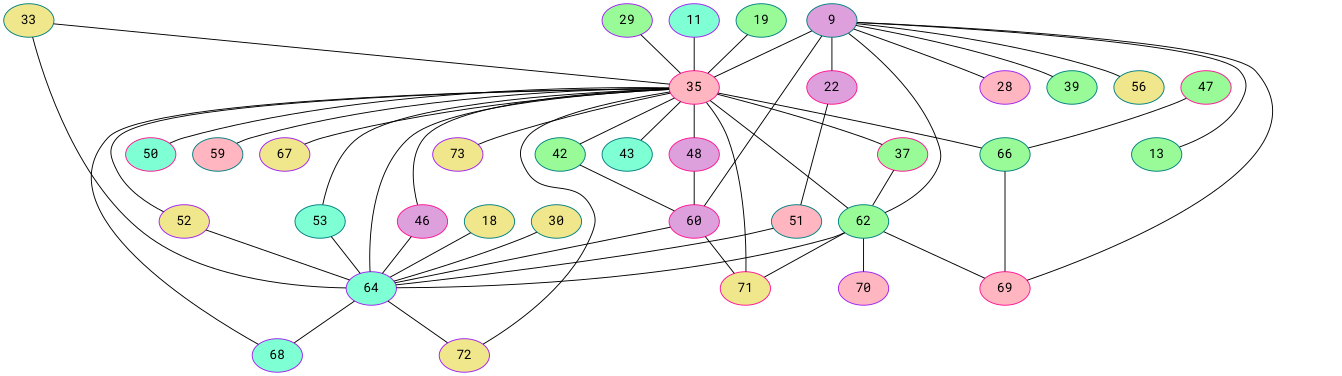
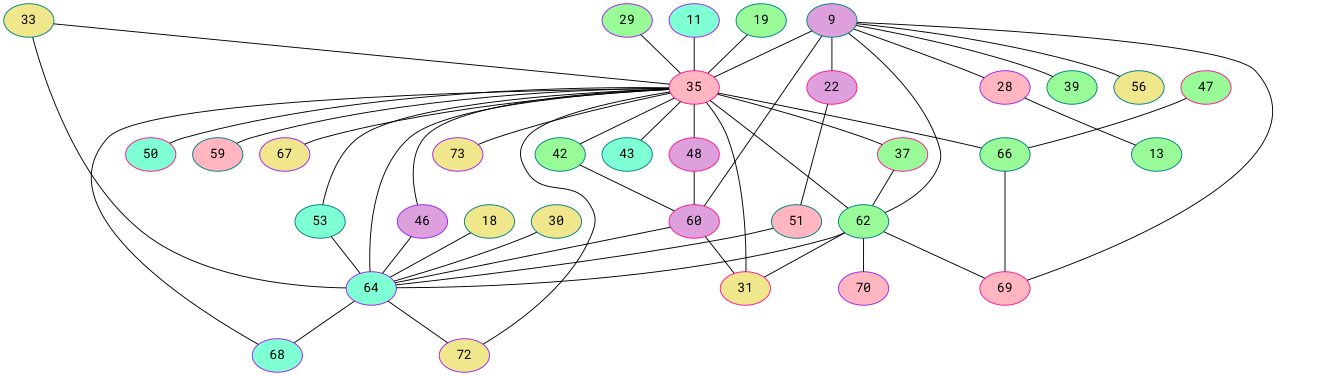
(1228, 65) -> (1080, 122)
(184, 221) -> none
(422, 221) -> (422, 221)
(745, 288) -> (745, 288)
